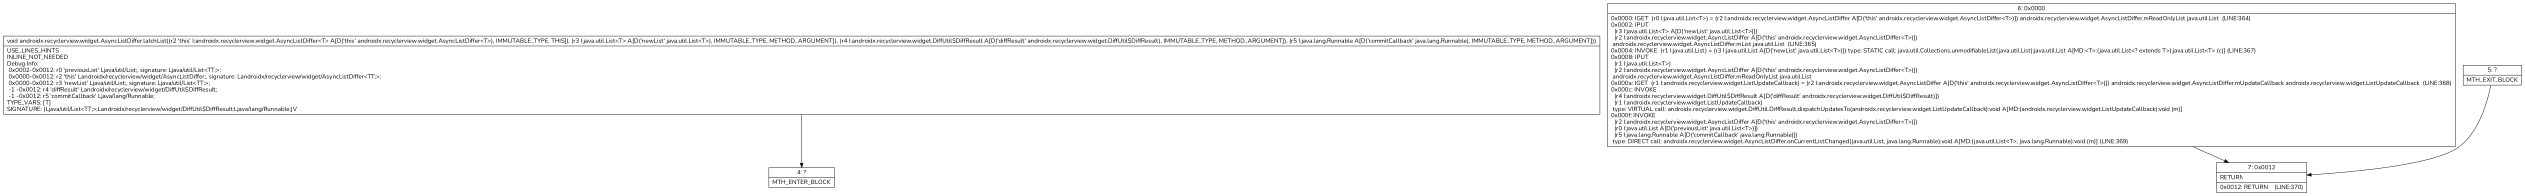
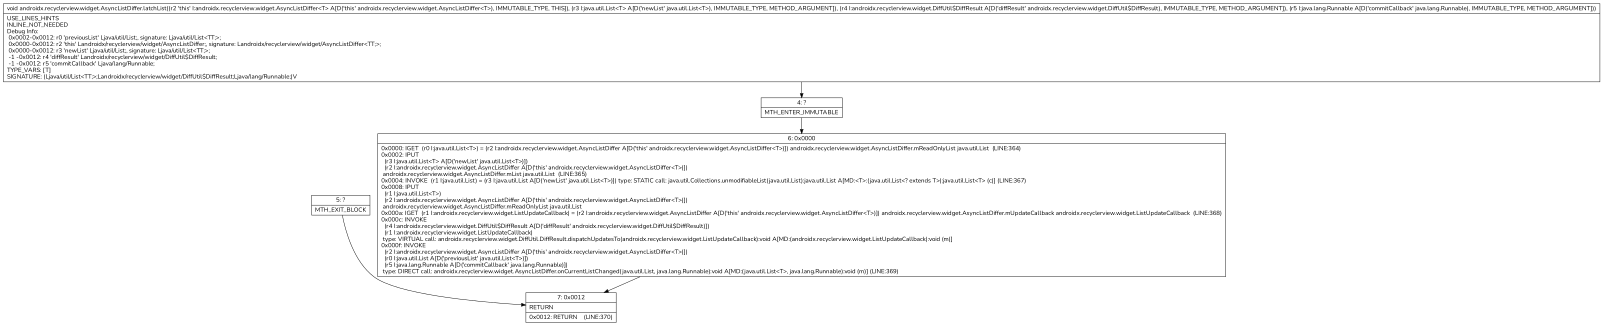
none -> (802, 124)
(802, 182) -> (802, 113)
